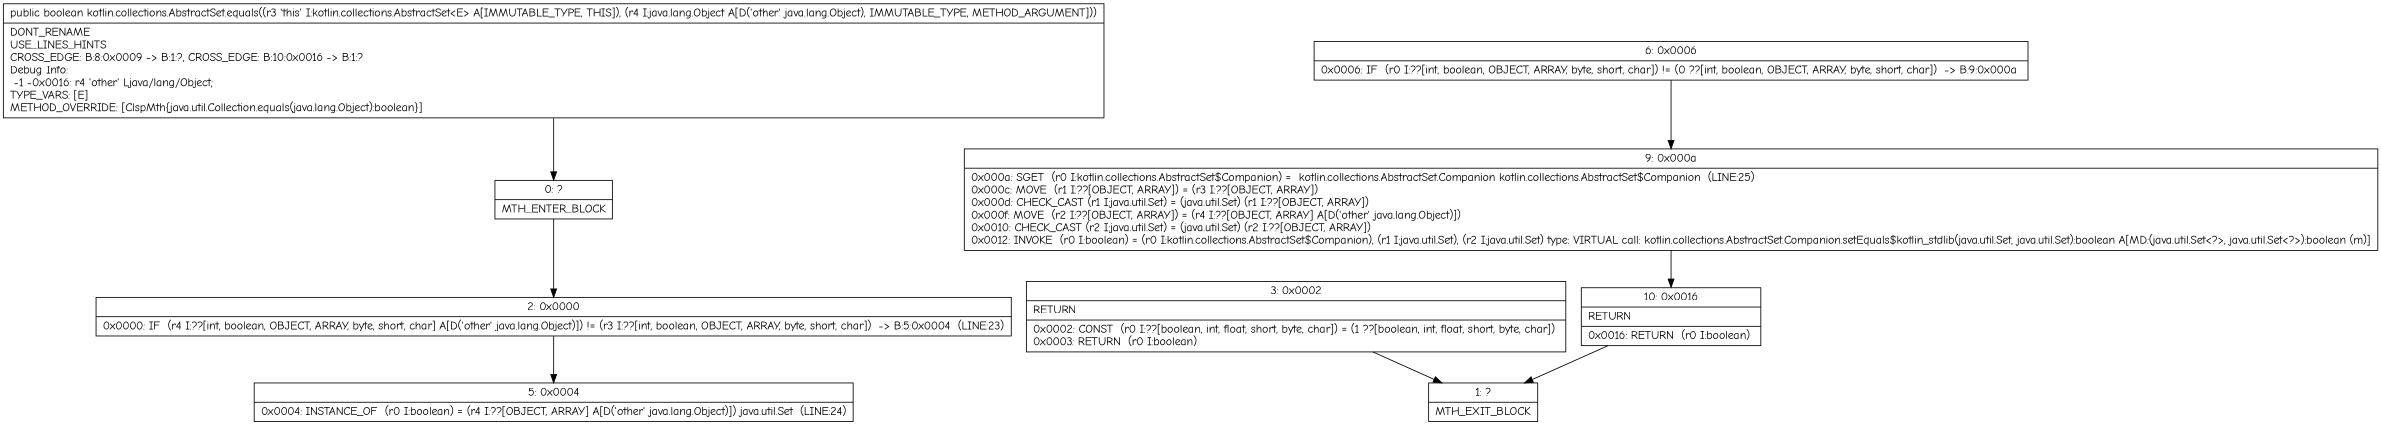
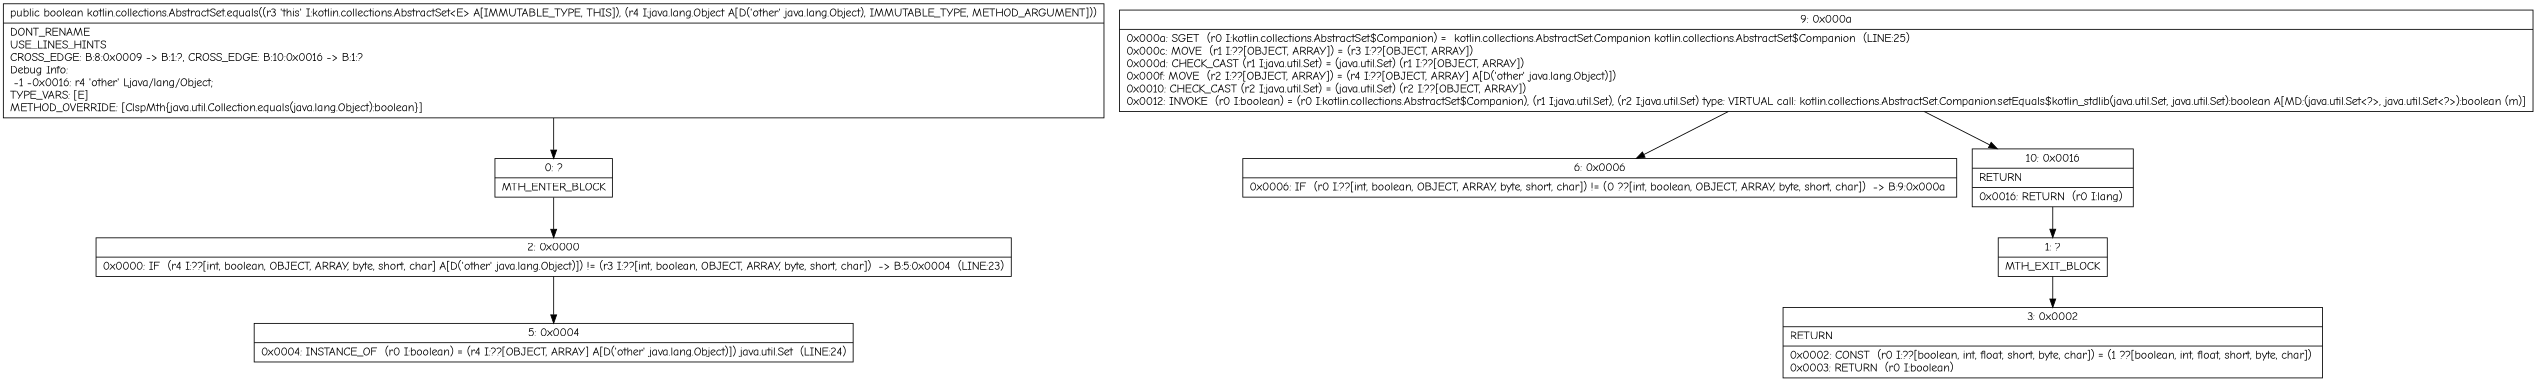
(1671, 110) -> (1686, 133)
(1671, 336) -> (2053, 197)
(1404, 366) -> (2053, 288)
